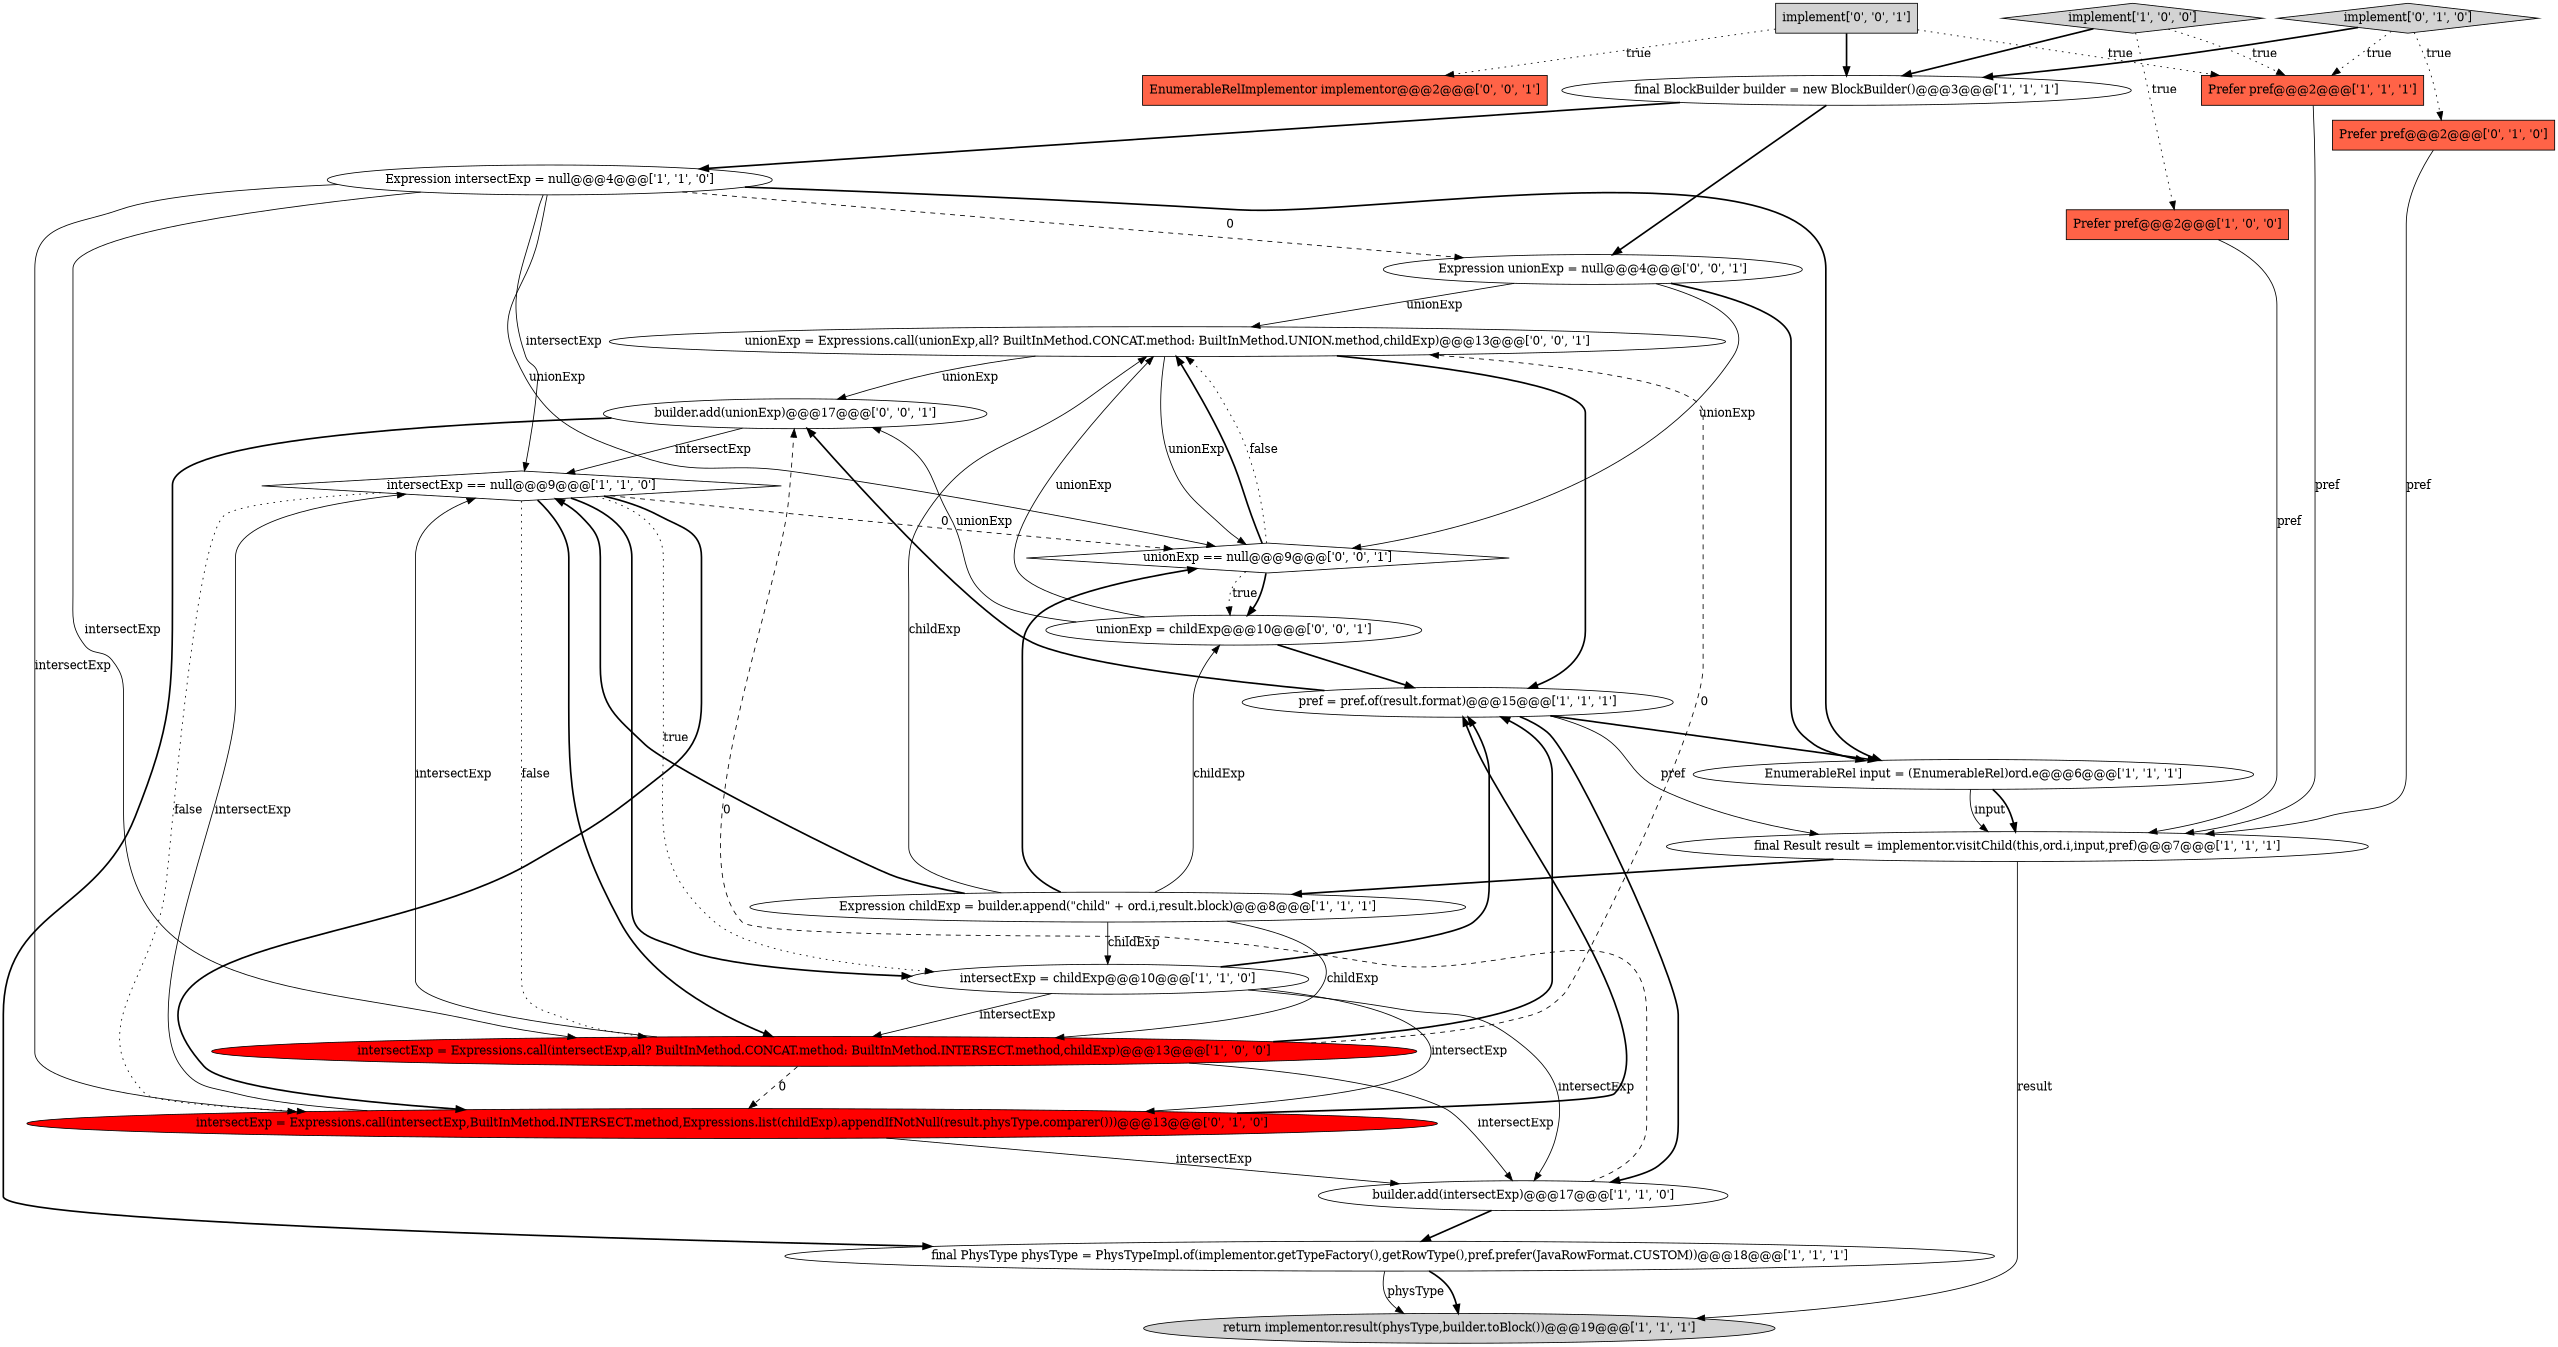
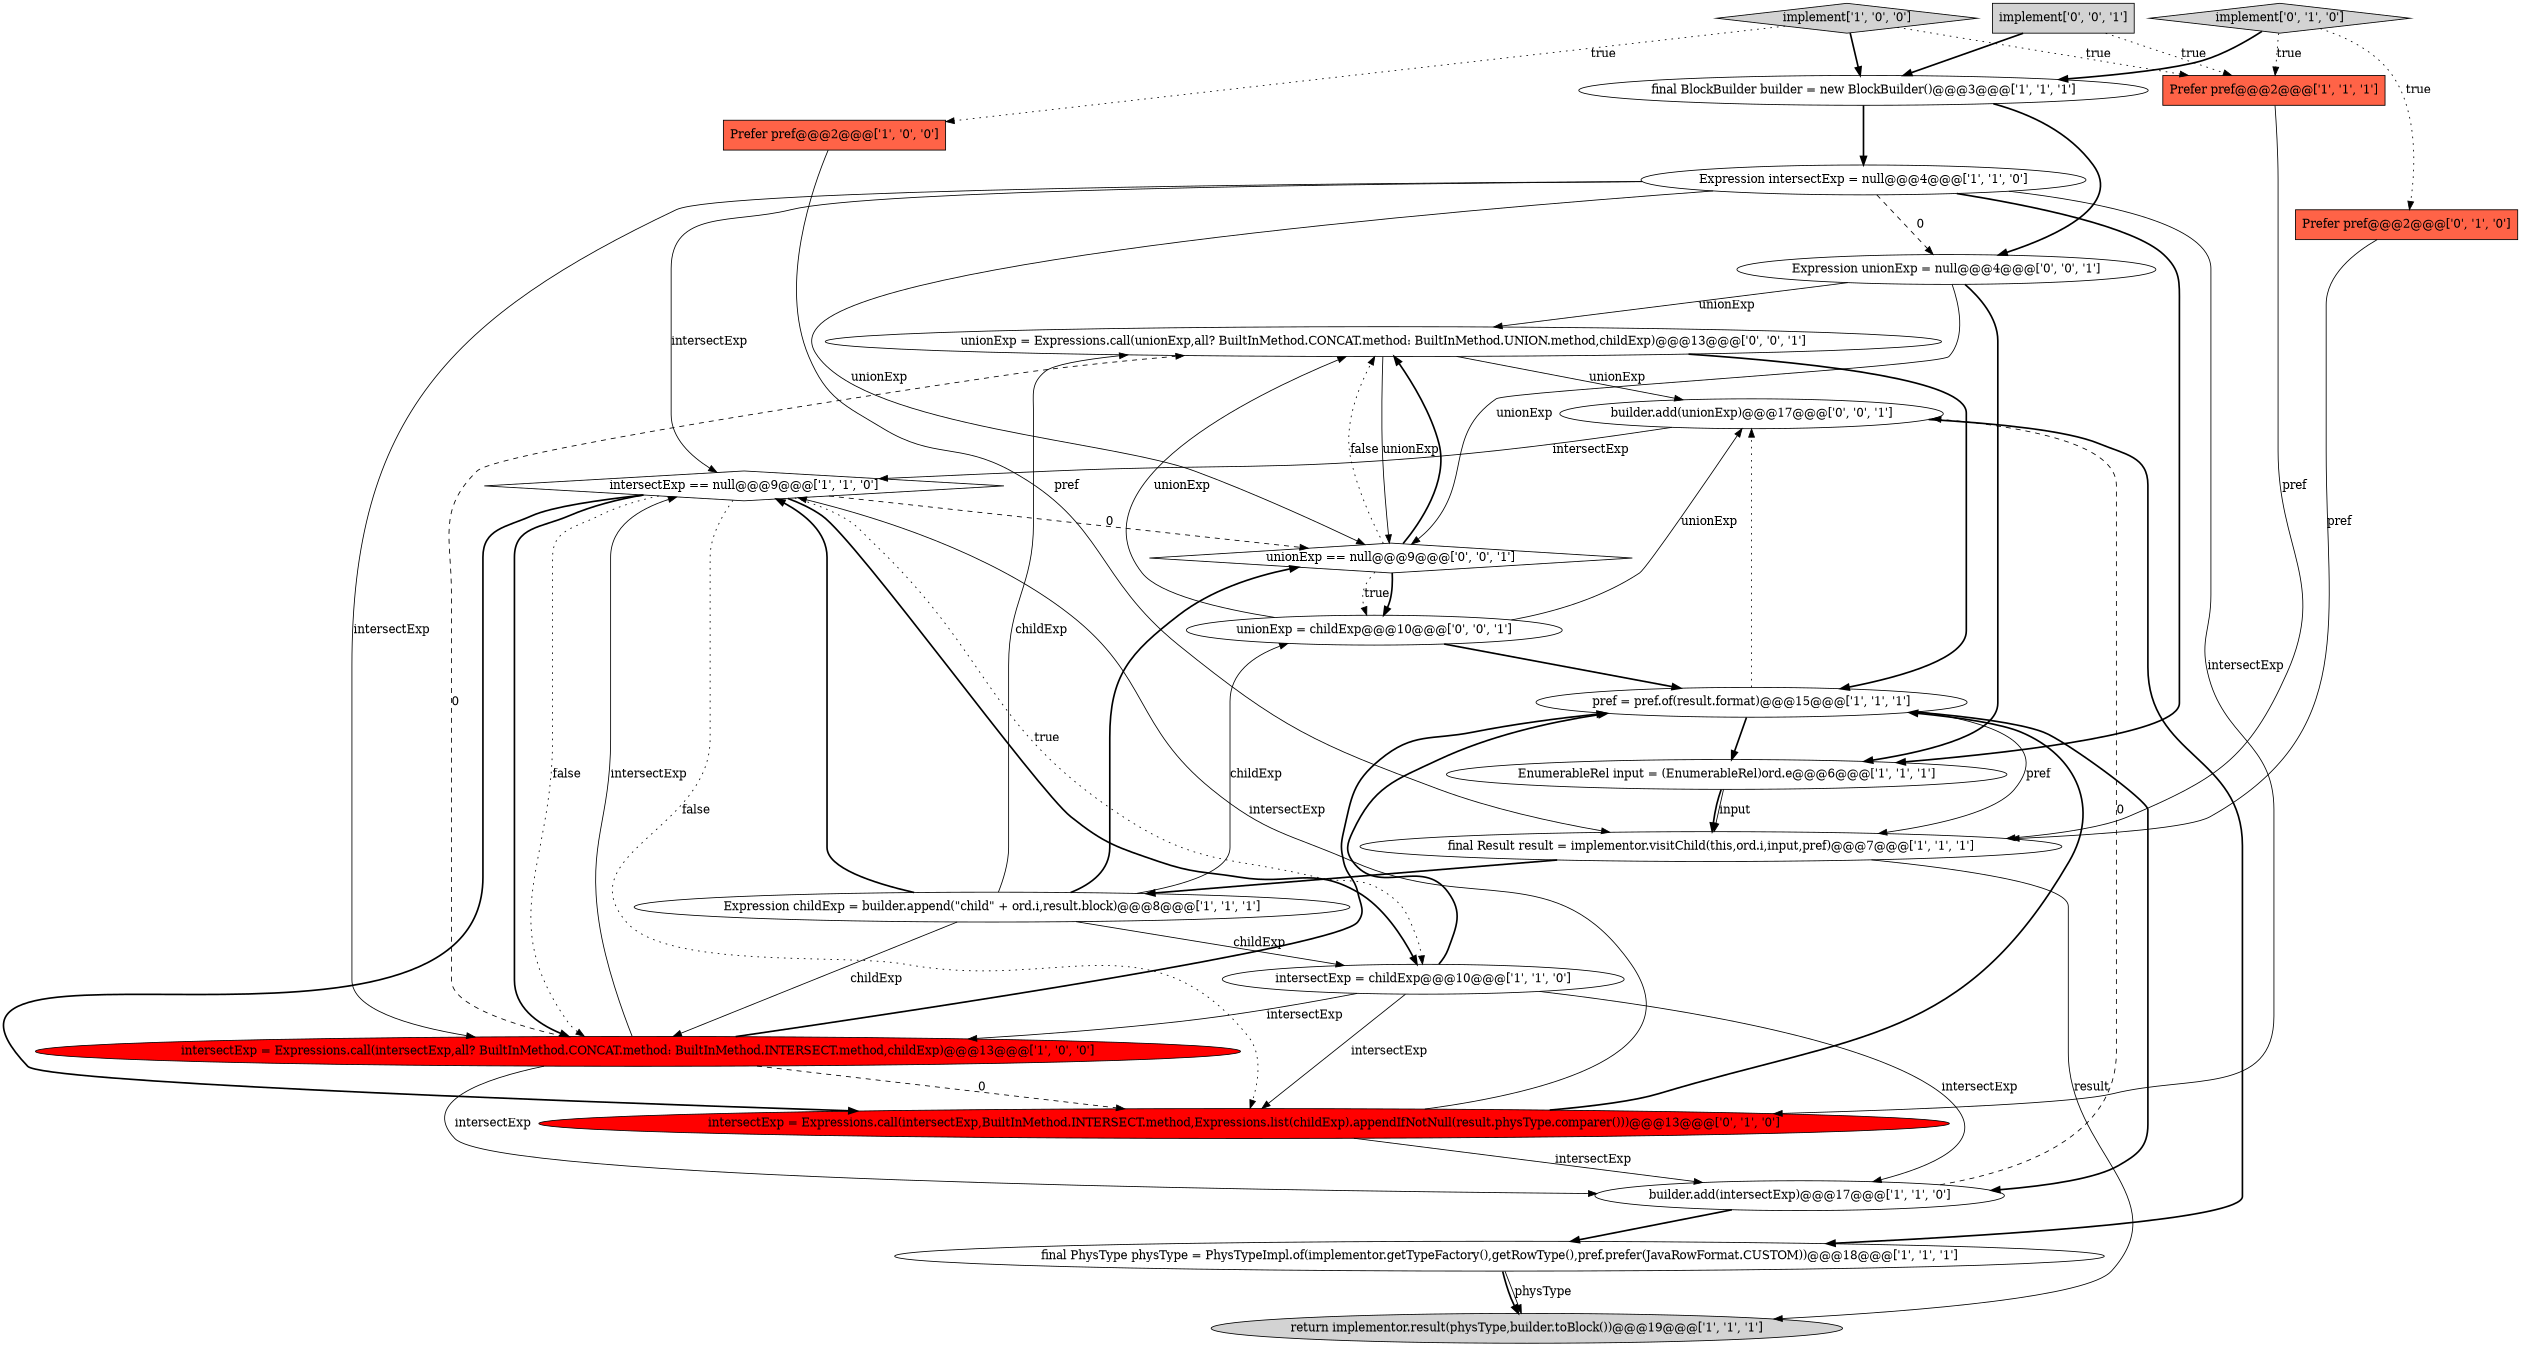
(1345, 90) -> none
(1030, 641) -> (1752, 562)
